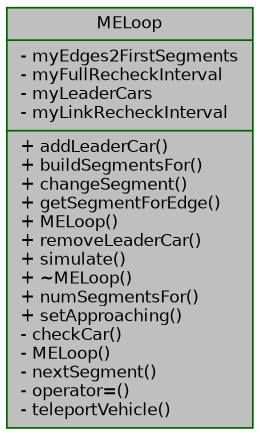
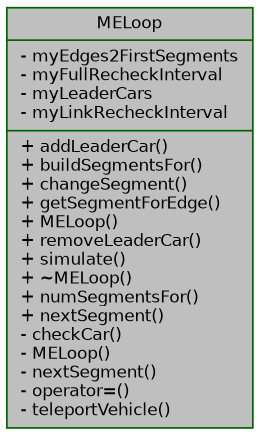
(102, 316) -> (93, 316)
